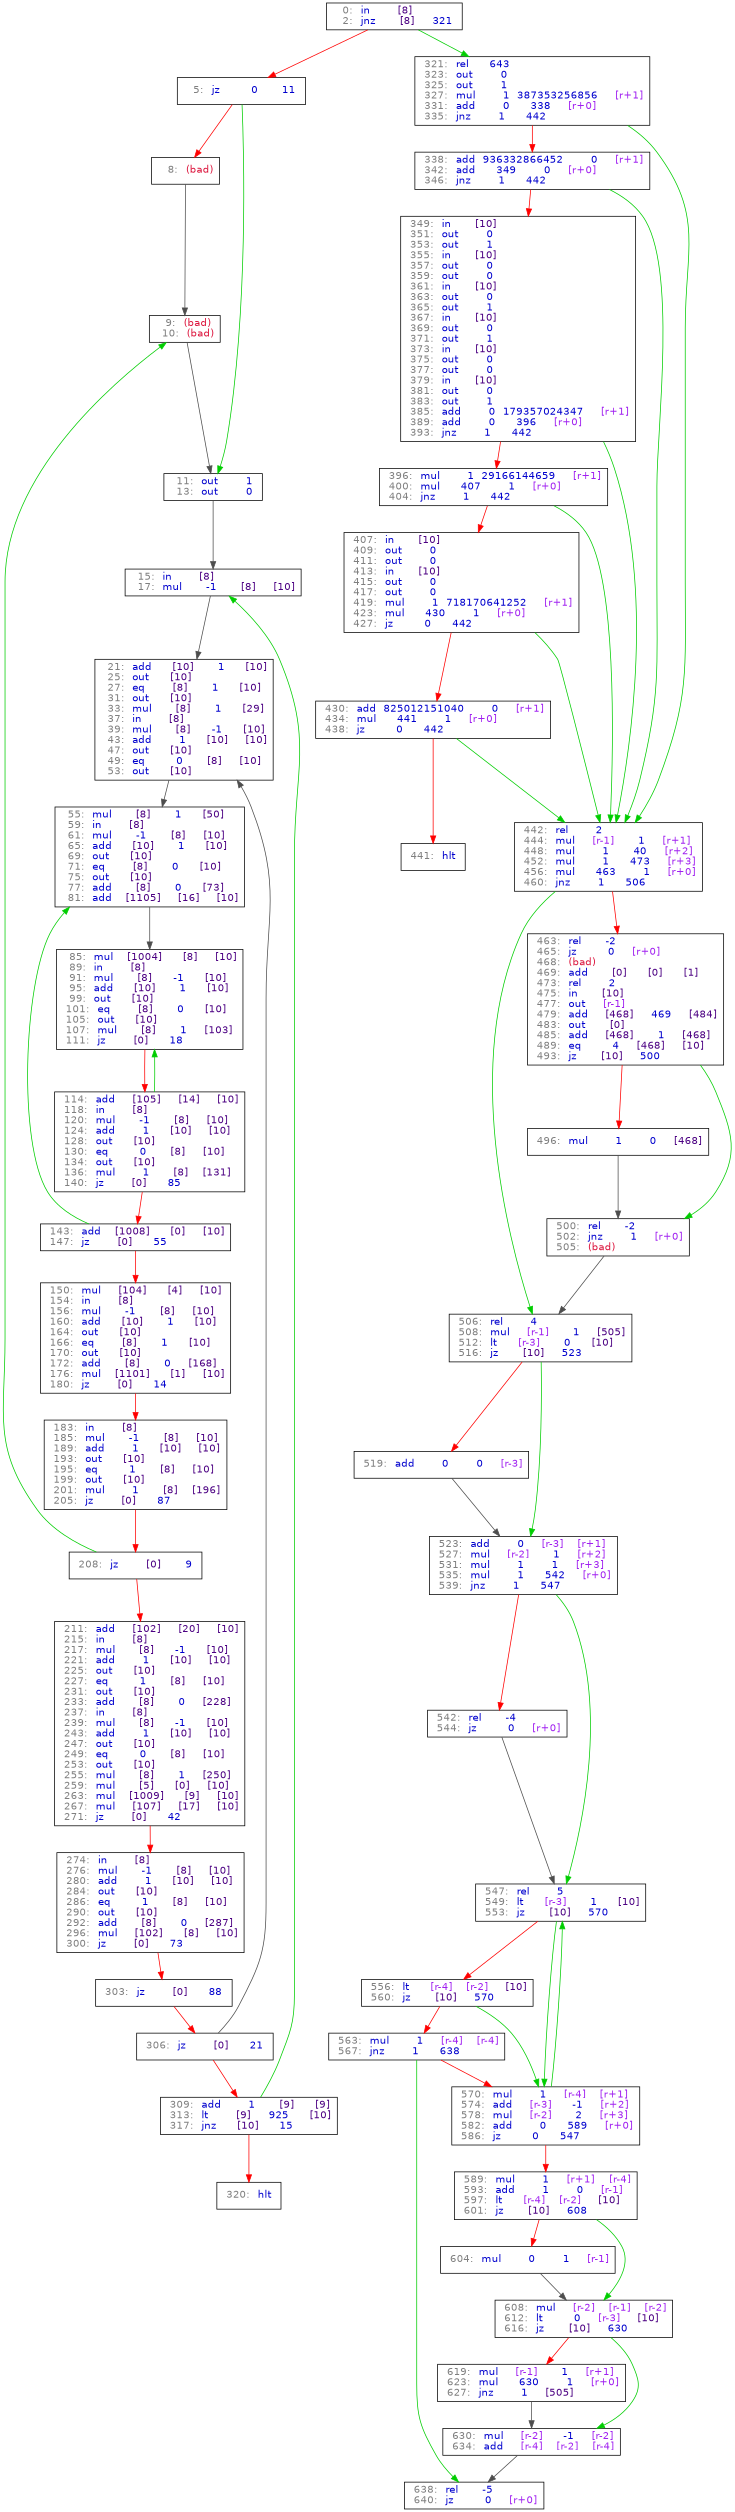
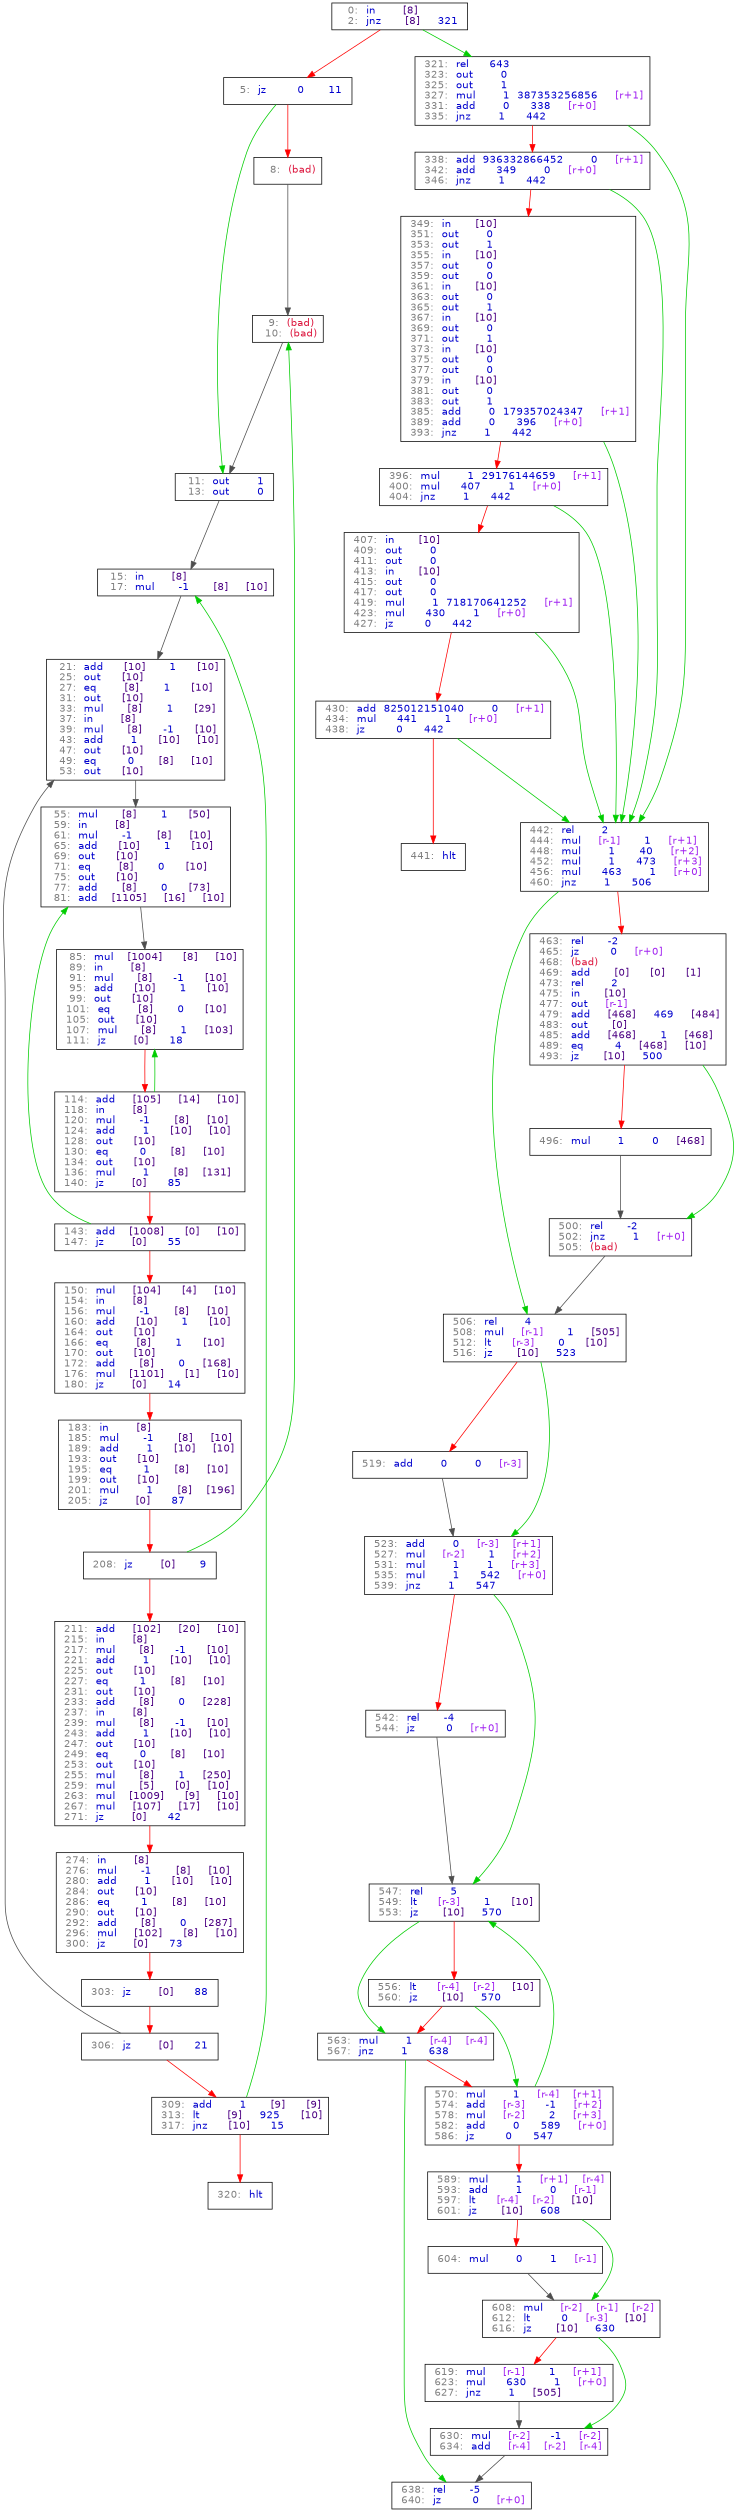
(520, 476) -> (521, 476)
(549, 2000) -> (368, 1968)
